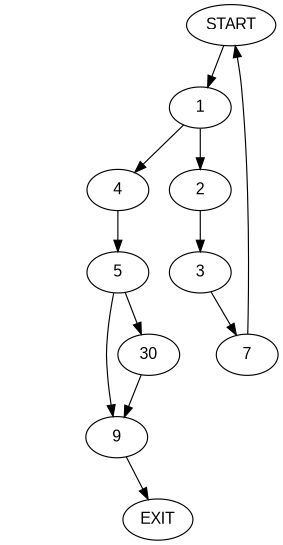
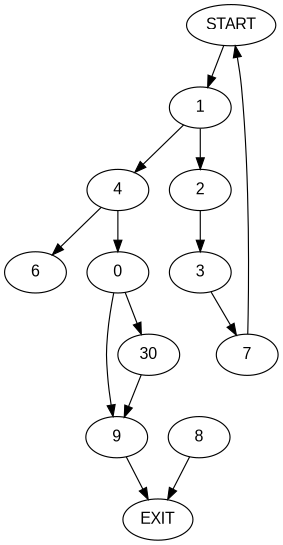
none -> (35, 272)
(118, 272) -> (118, 272)
none -> (199, 437)
